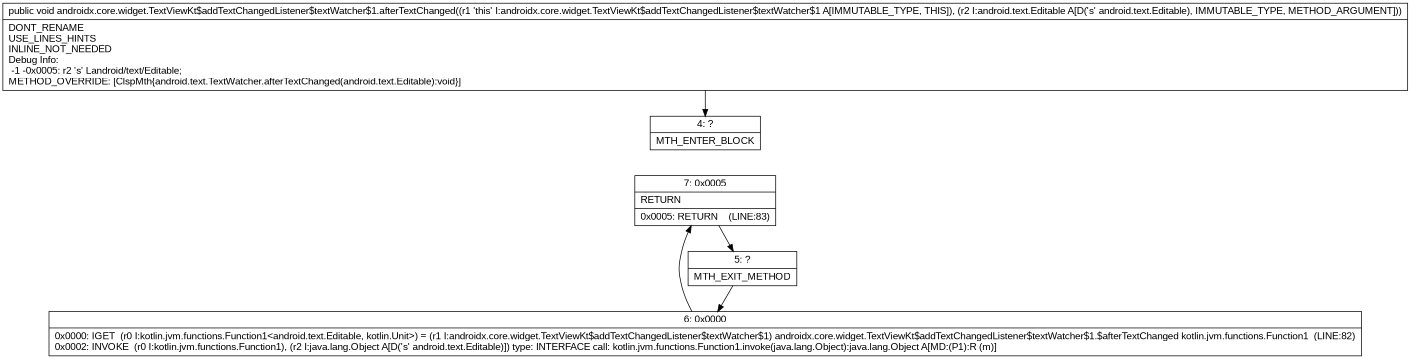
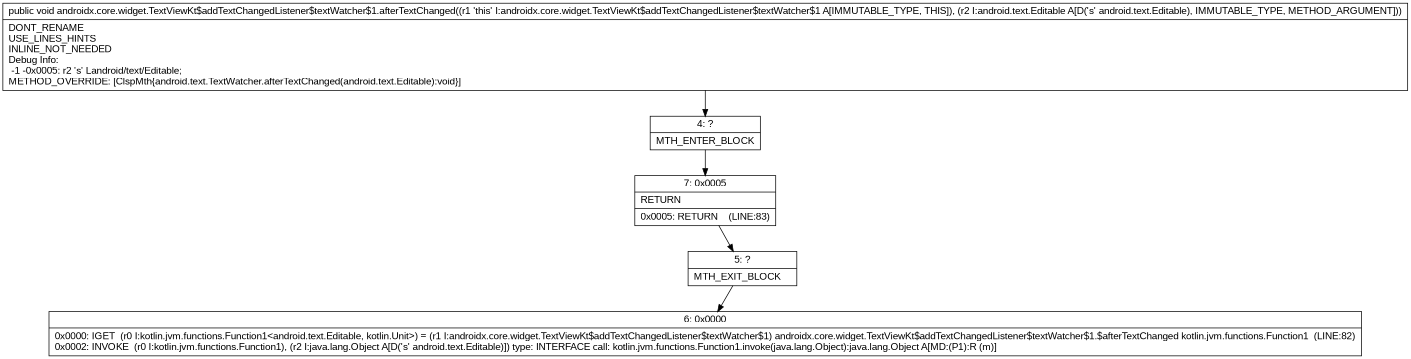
(679, 272) -> (705, 159)
(742, 277) -> (737, 277)
